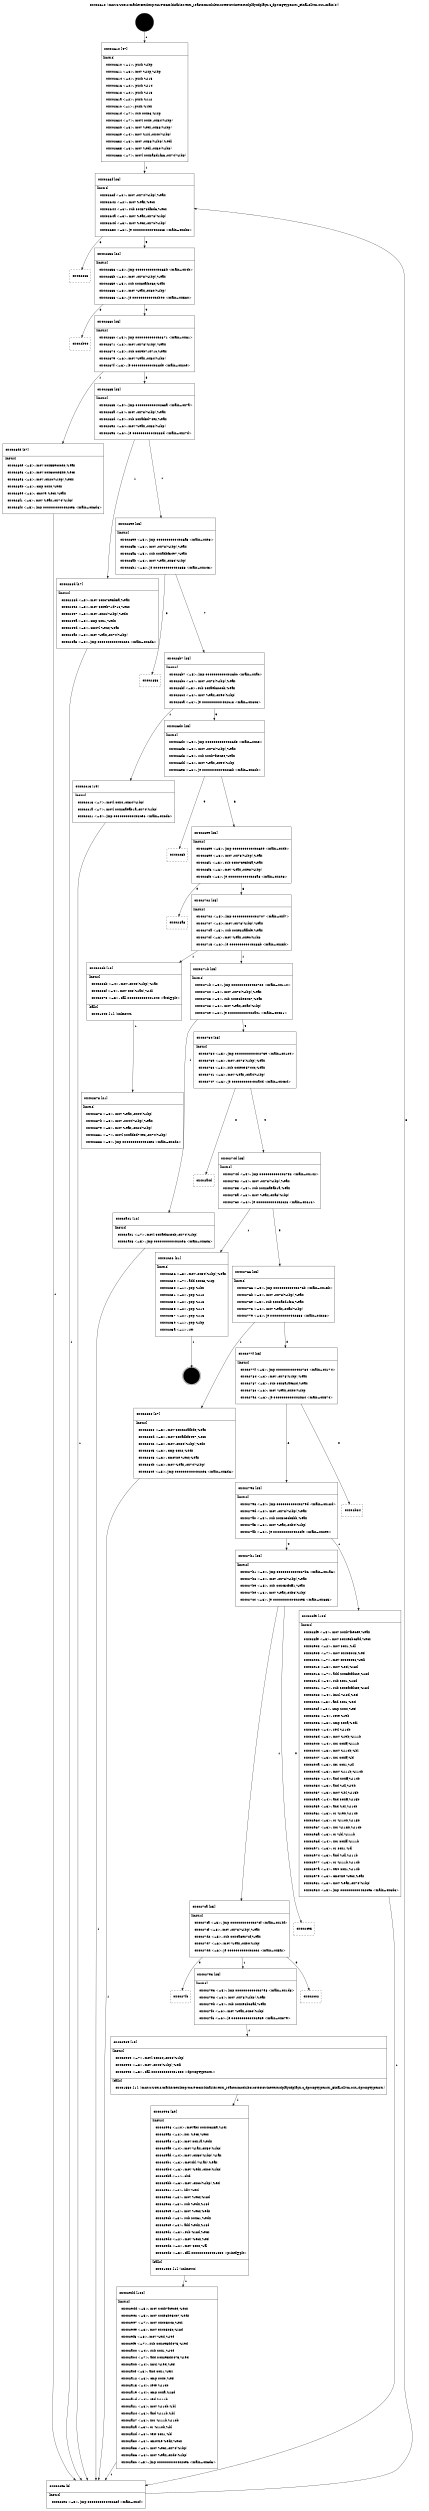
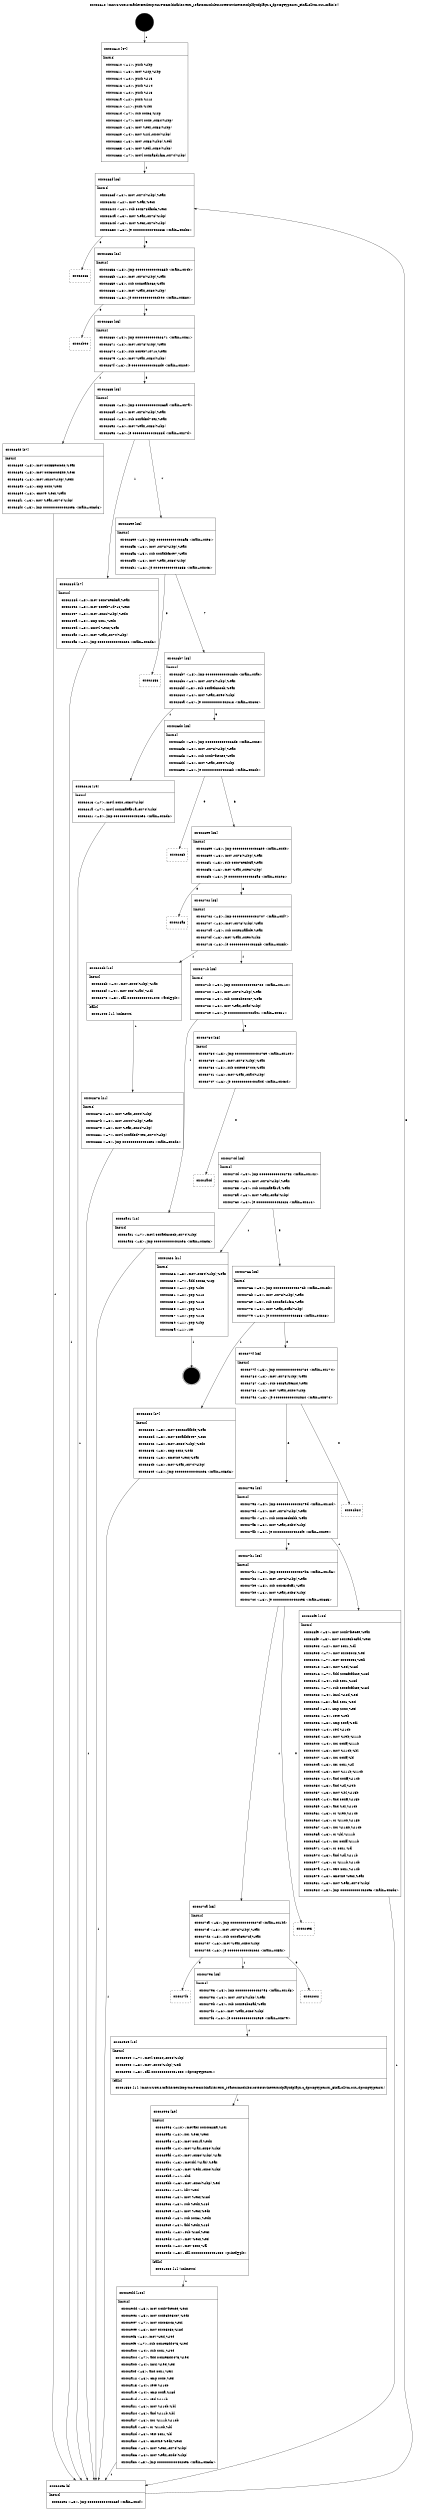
(257, 1119) -> none
none -> (87, 1811)
